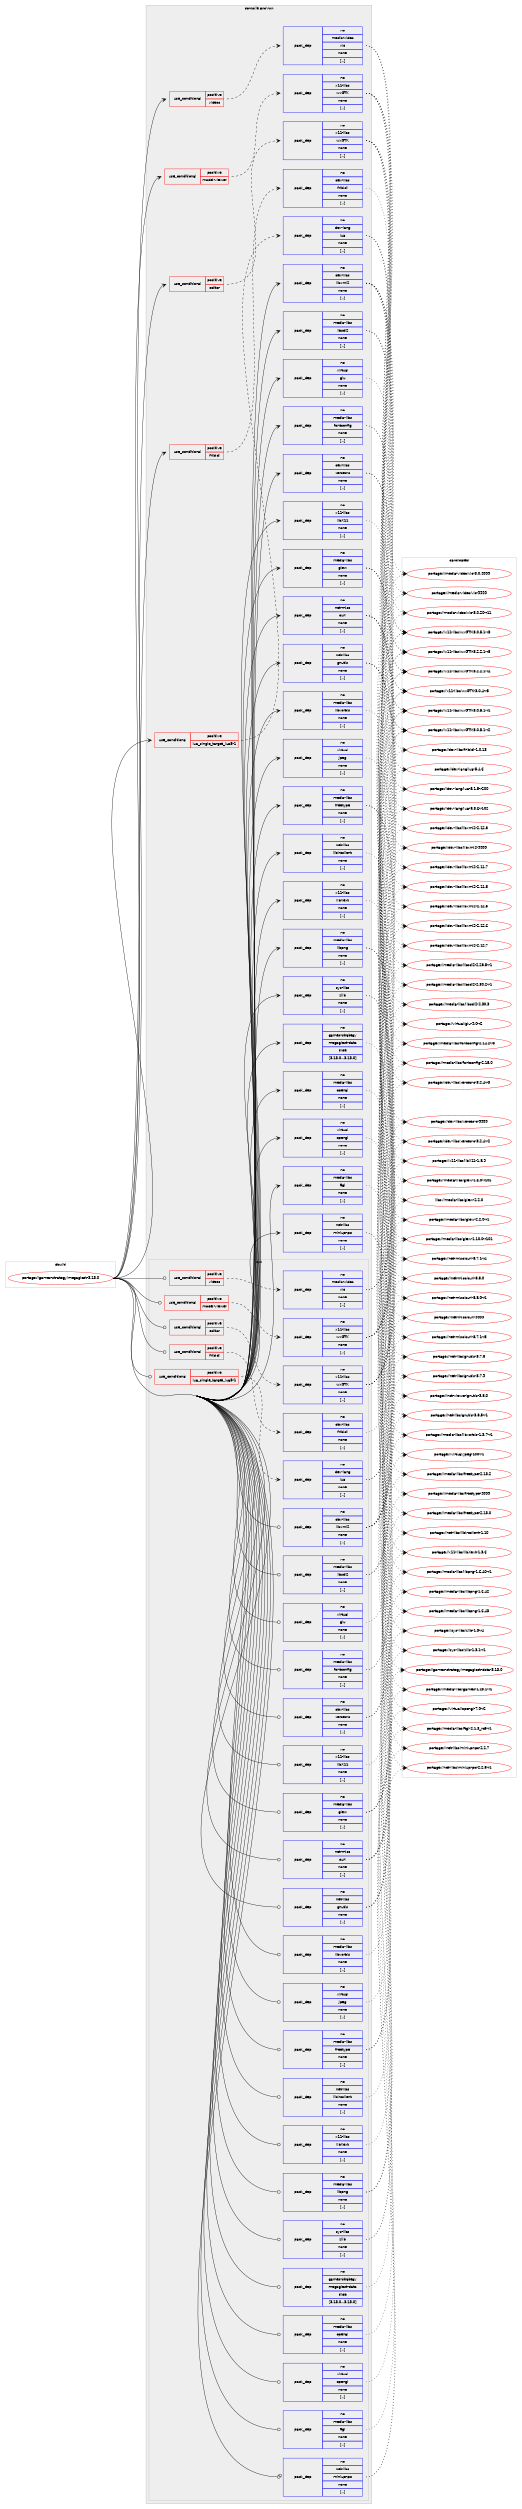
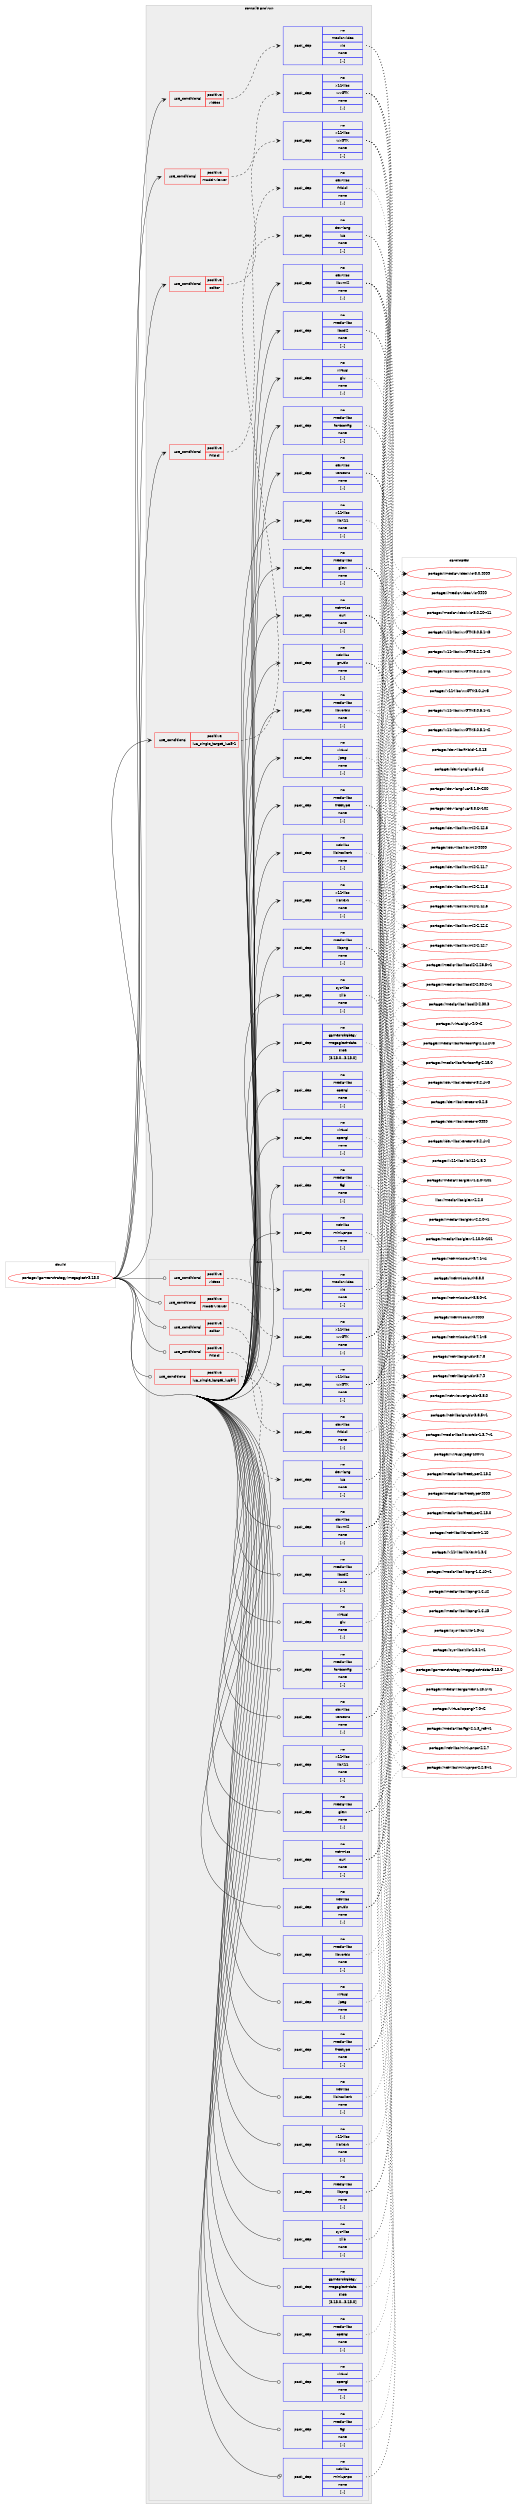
none -> (459, 1102)
